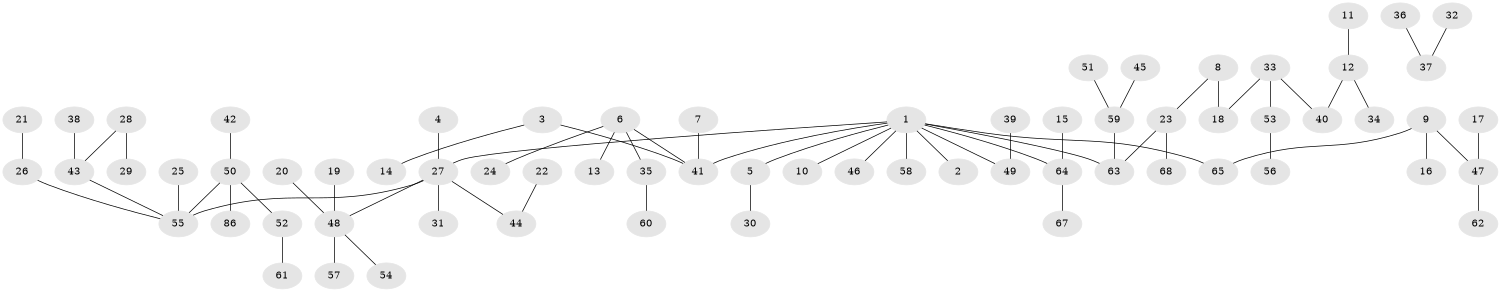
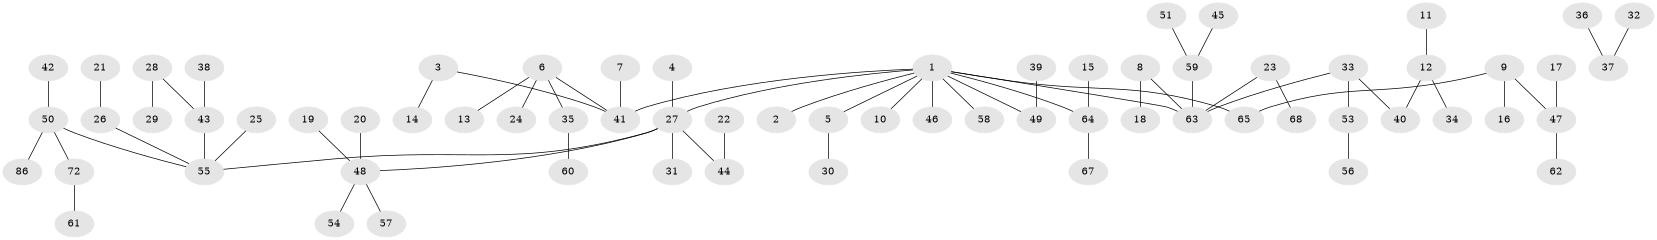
(1192, 94) -> (1162, 89)
(1244, 94) -> (1268, 90)
(282, 224) -> (74, 172)
